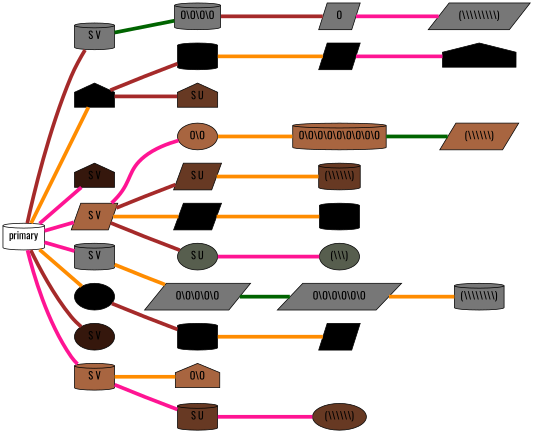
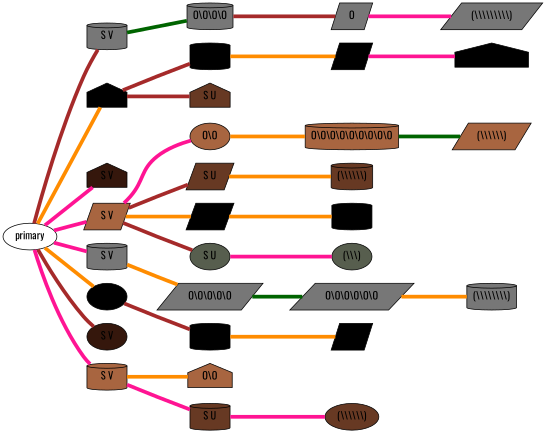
(24, 237) -> (30, 237)
